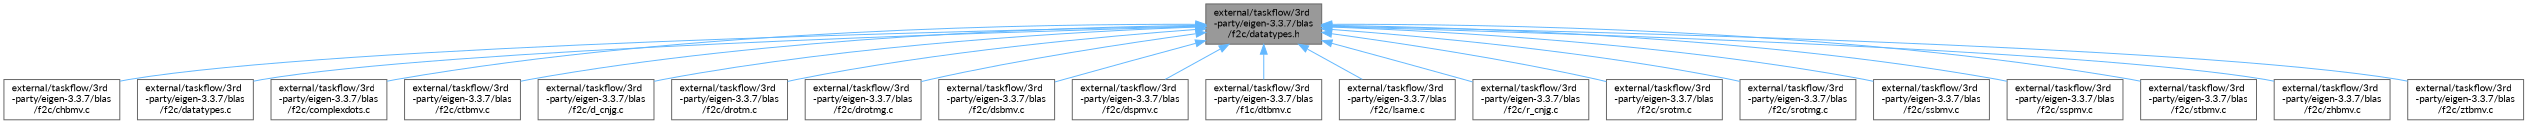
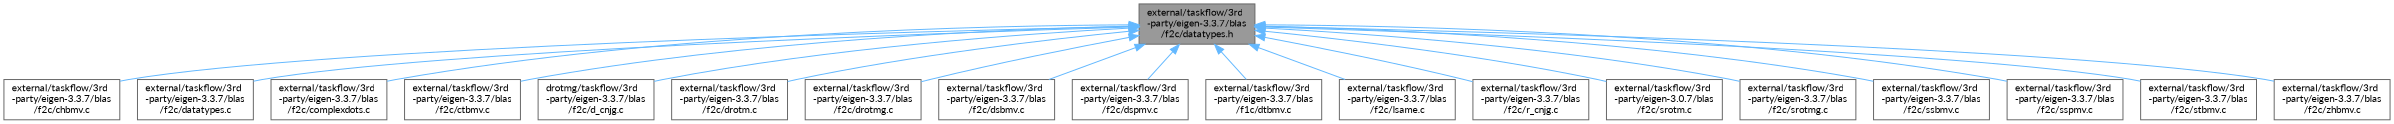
(596, 100) -> (596, 100)
(1664, 100) -> (1664, 100)
(2466, 100) -> none
